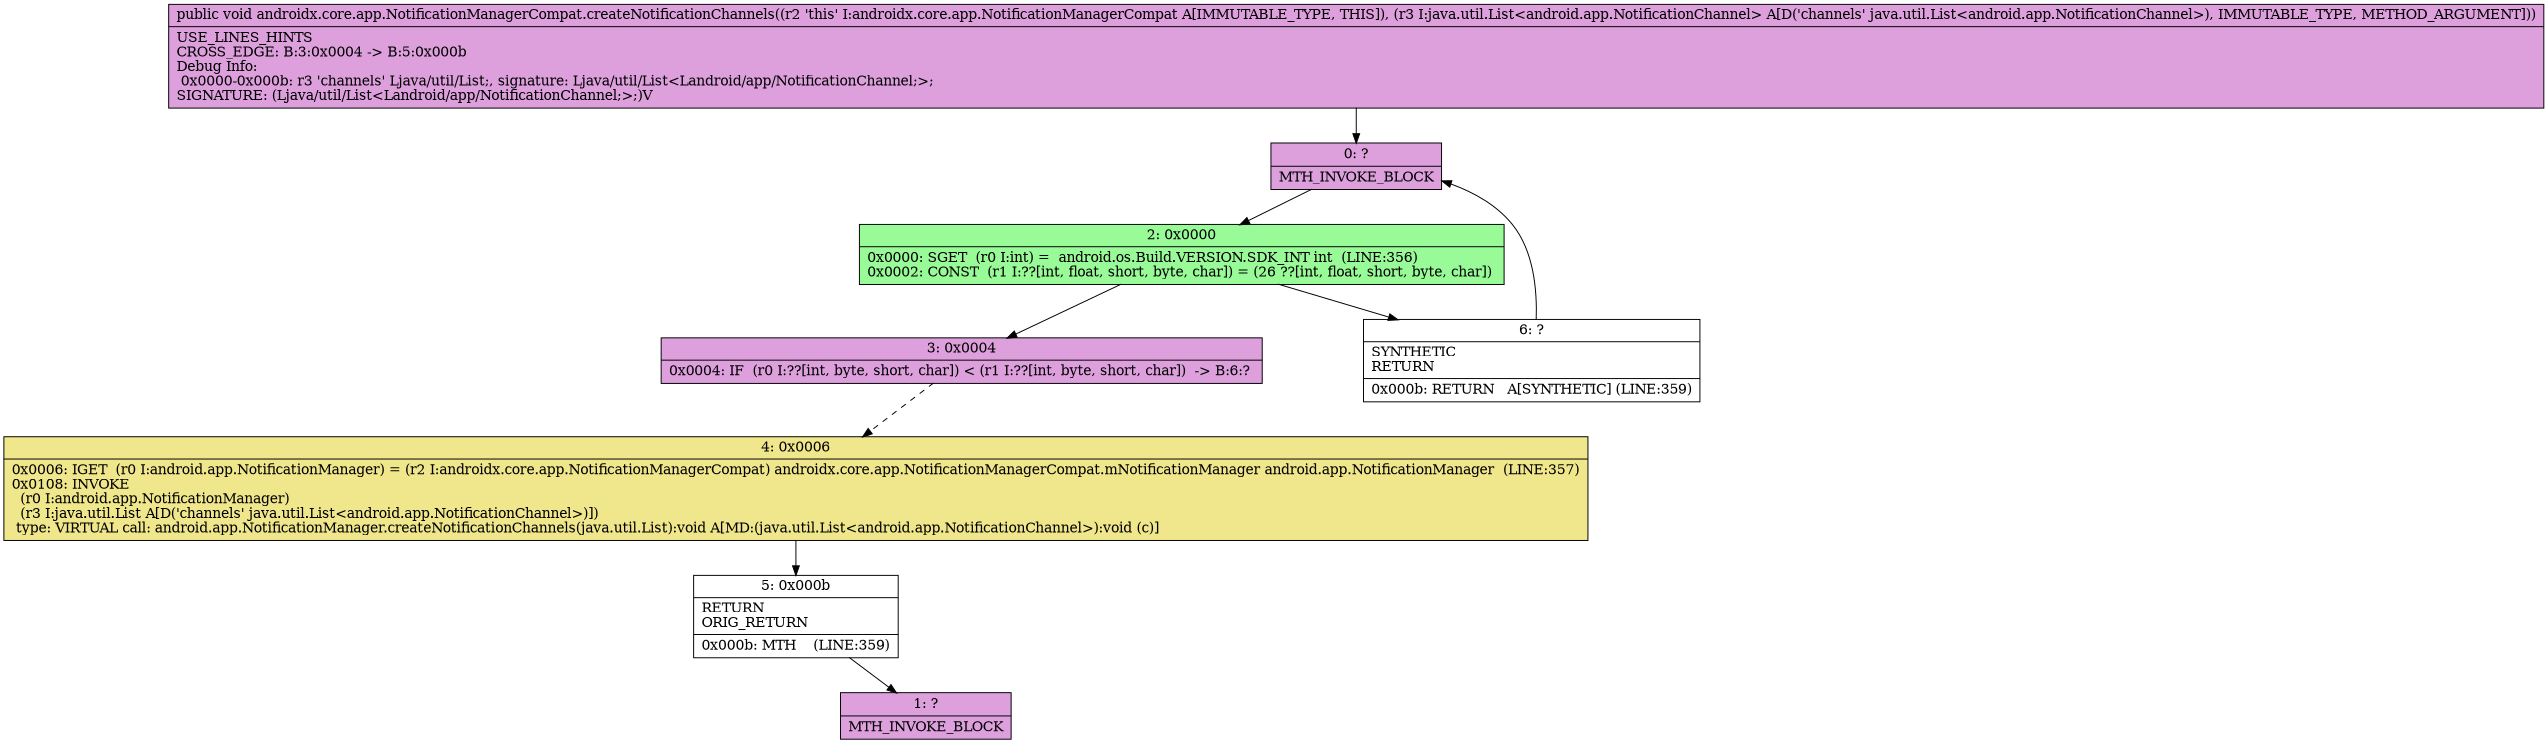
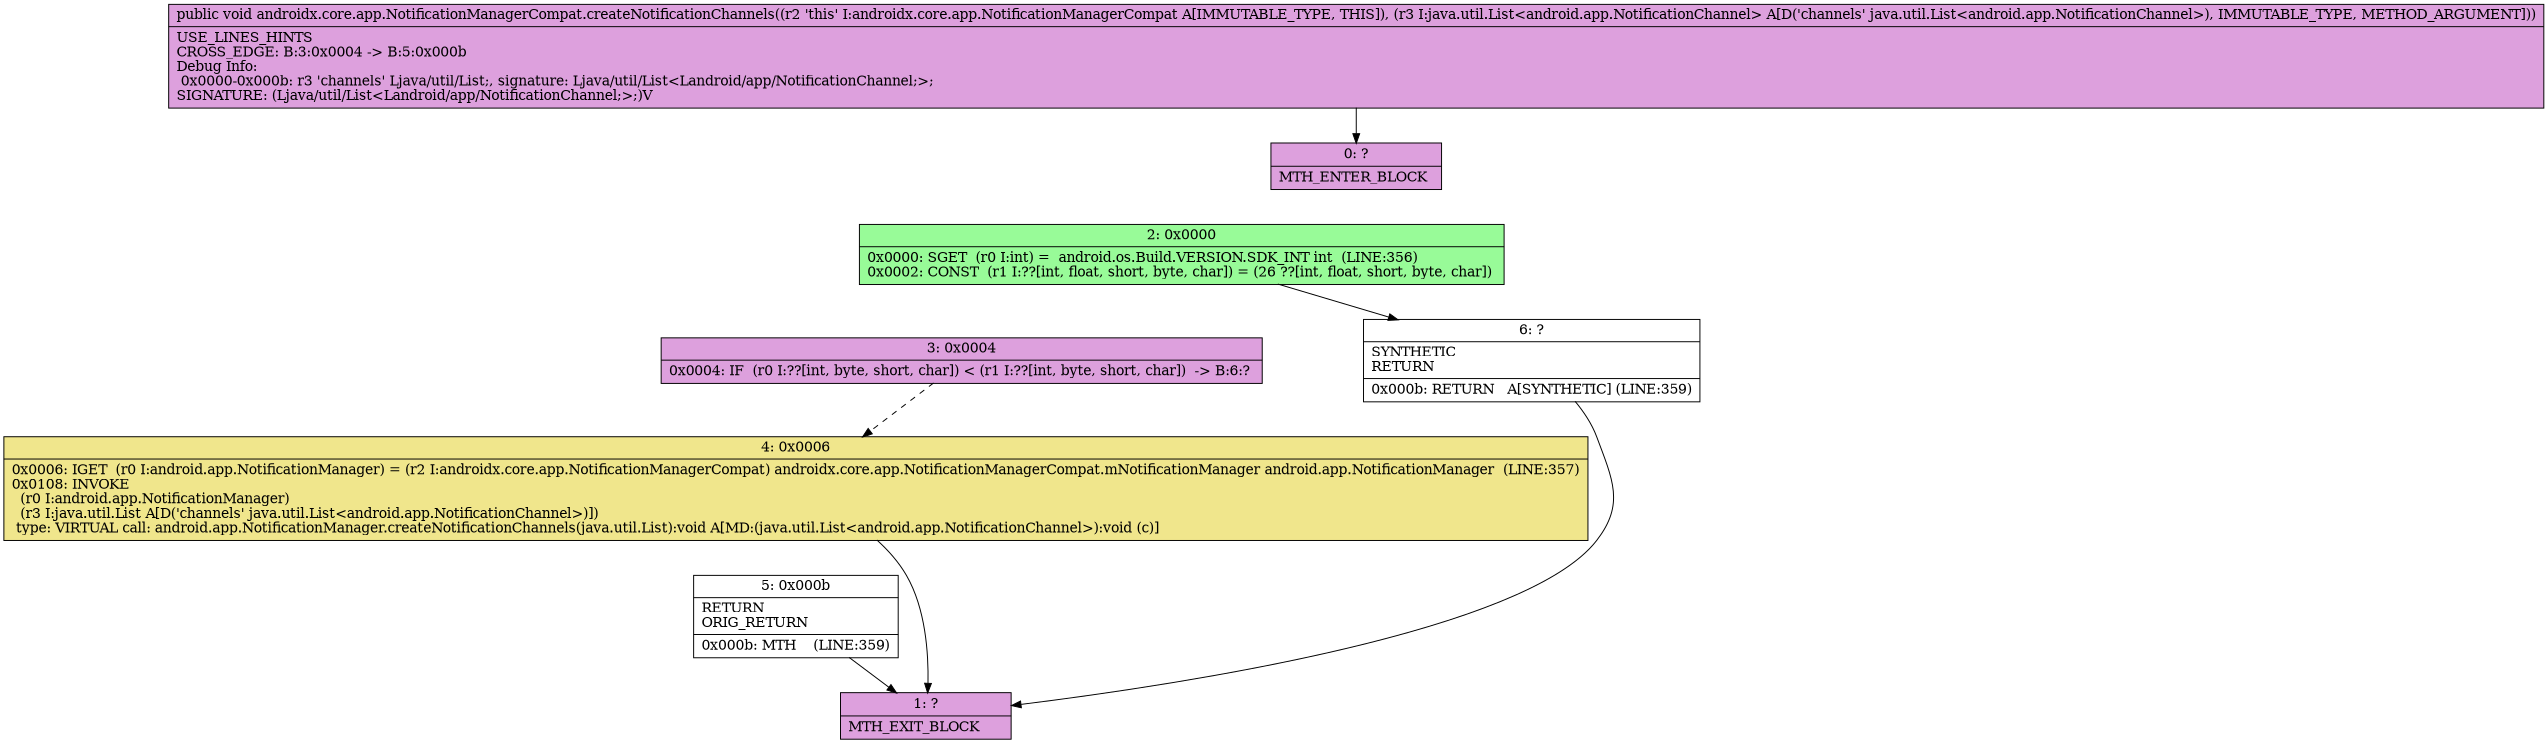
(1356, 177) -> (1353, 177)
(1280, 205) -> none
(1520, 235) -> (1394, 636)
(1069, 309) -> none
(796, 553) -> (919, 605)
(926, 727) -> (914, 727)
